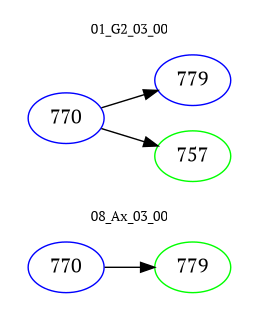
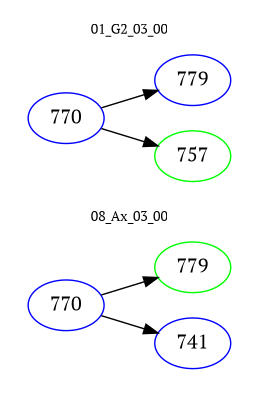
none -> (193, 343)
